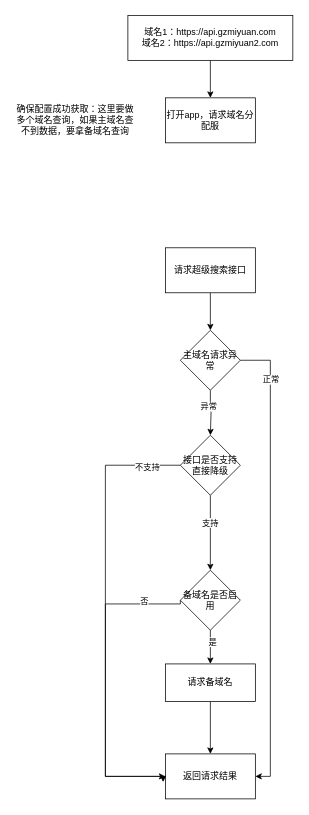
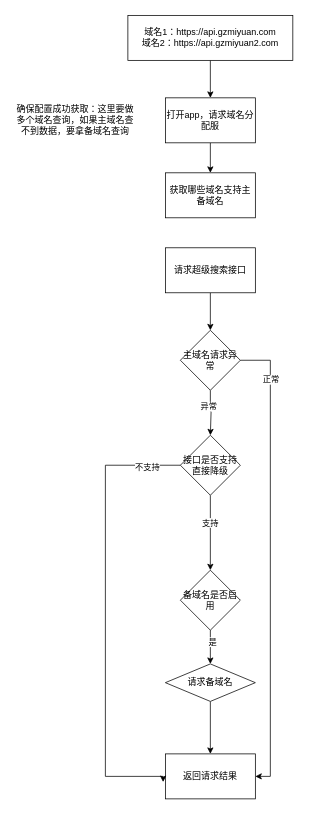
none -> (210, 155)
none -> (210, 195)
(145, 604) -> none
(210, 683) -> (210, 683)
